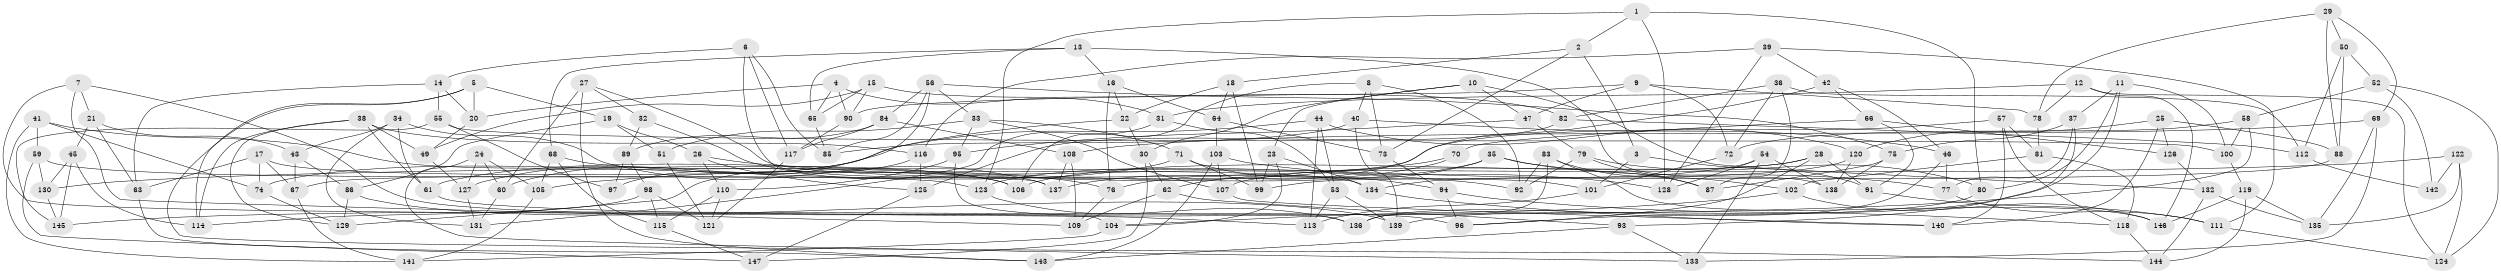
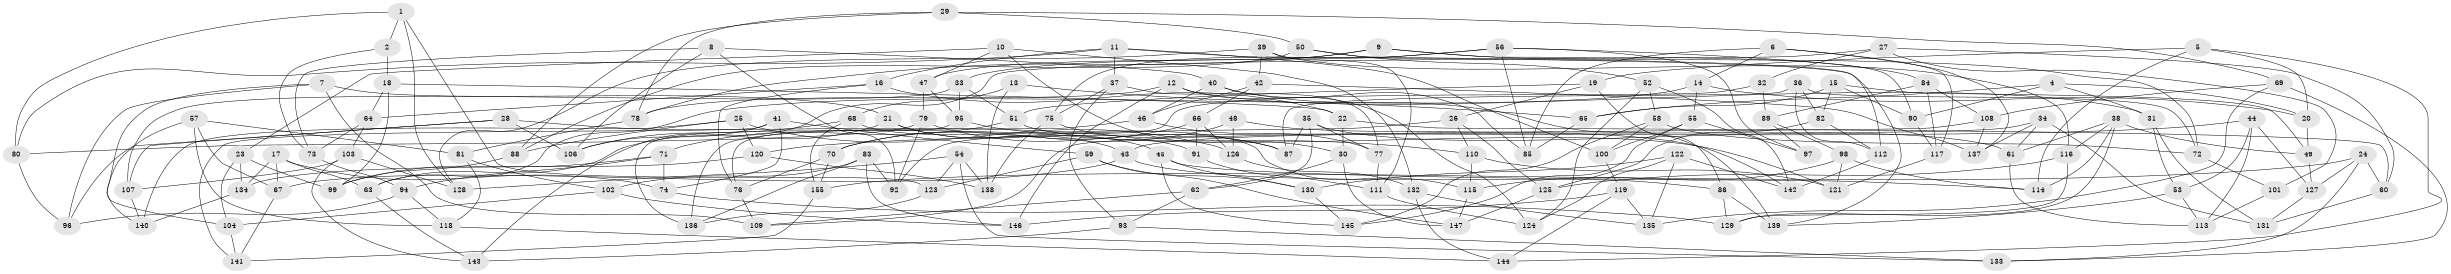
(1095, 65) -> (995, 59)
none -> (1233, 119)
(1076, 128) -> (838, 133)
(1637, 155) -> none
(539, 190) -> (818, 190)
